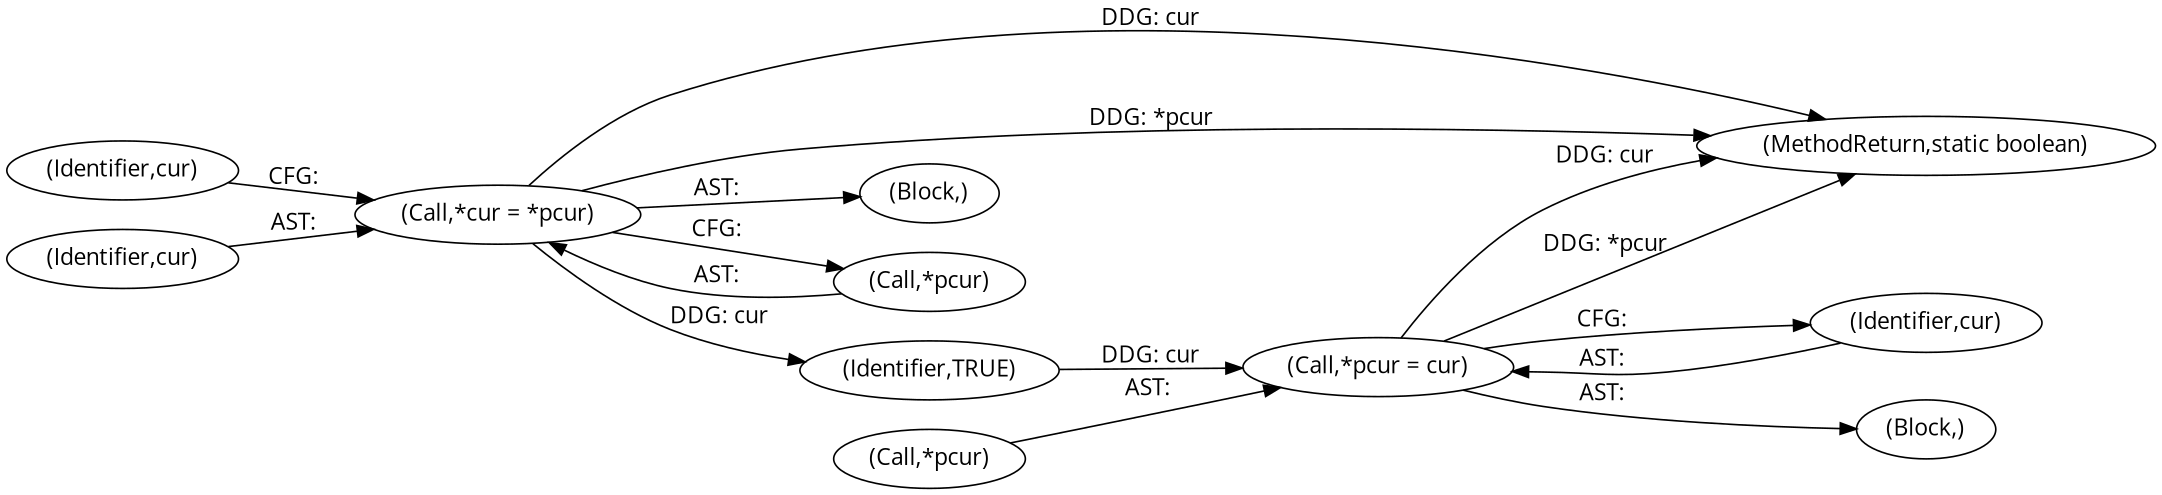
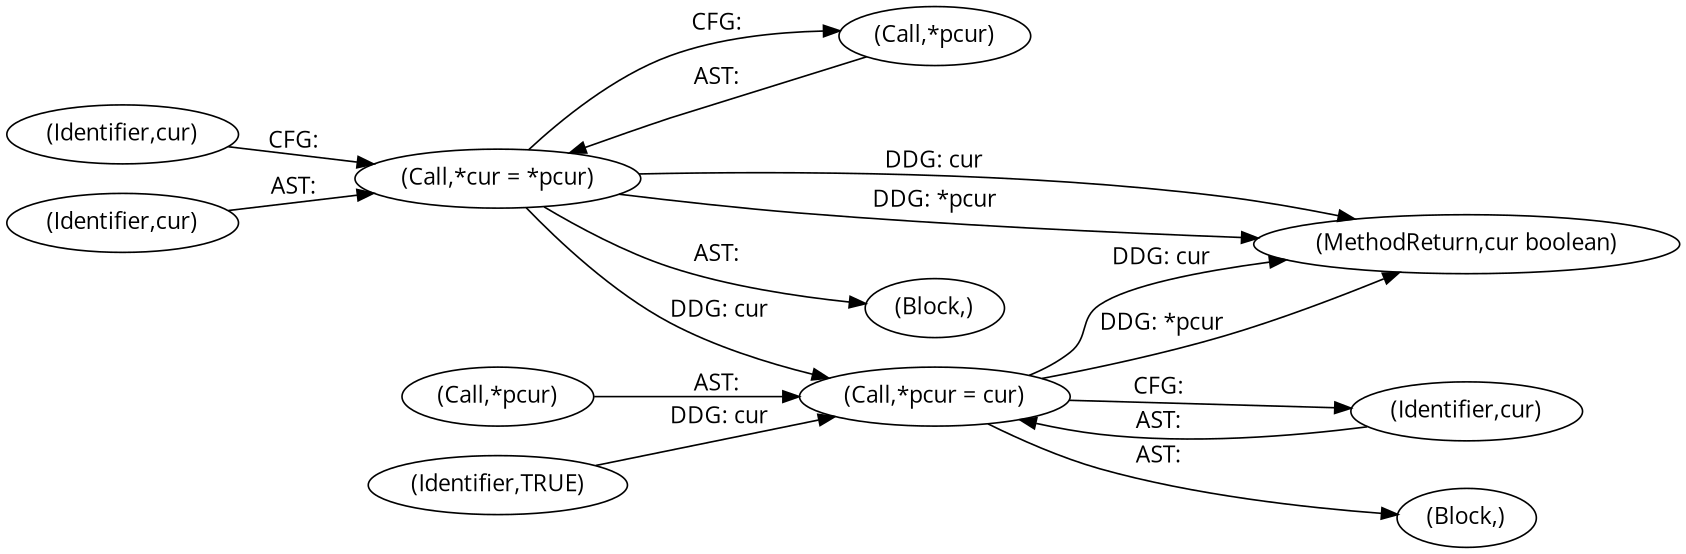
(1926, 146) -> (1467, 244)
(652, 321) -> (656, 315)
